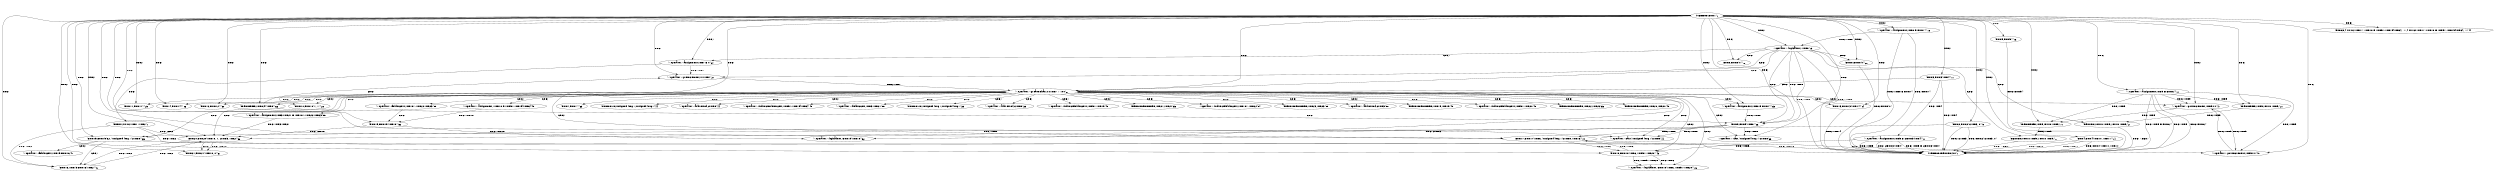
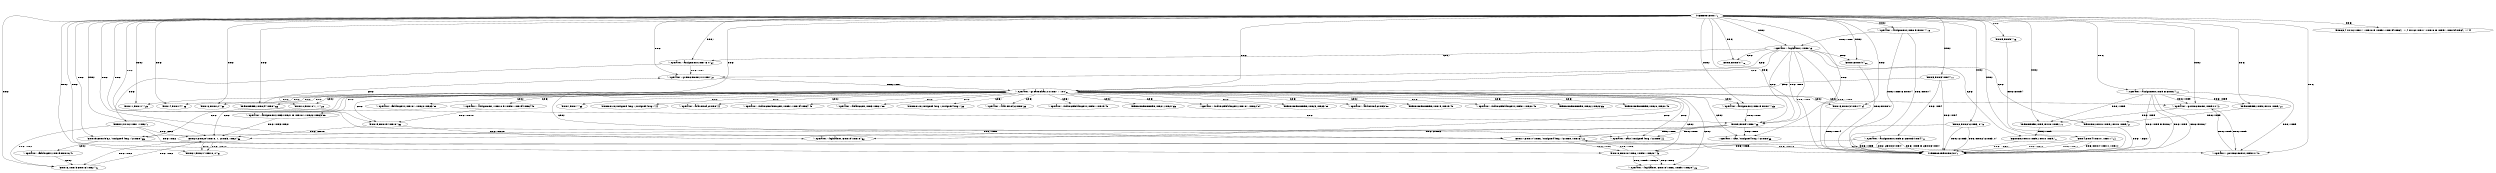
(396, 115) -> (666, 93)
(92, 150) -> (63, 160)
